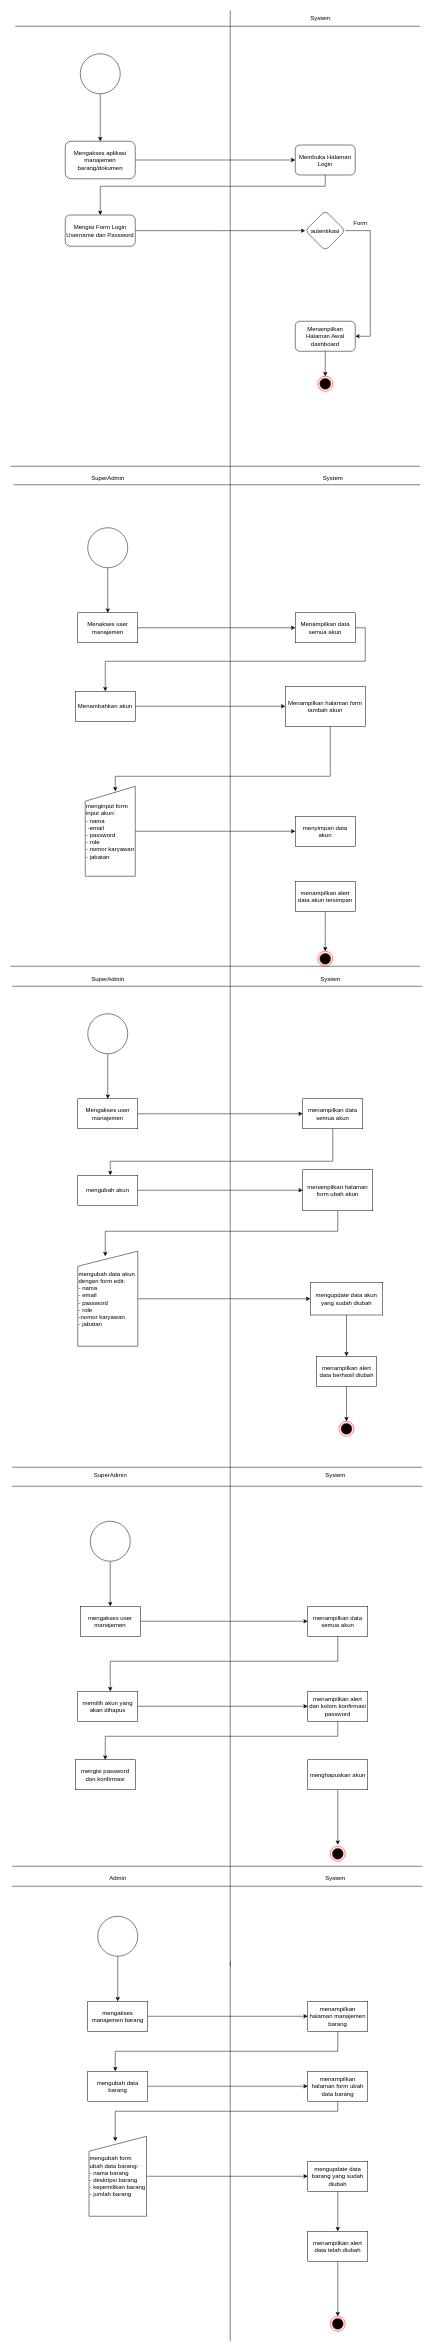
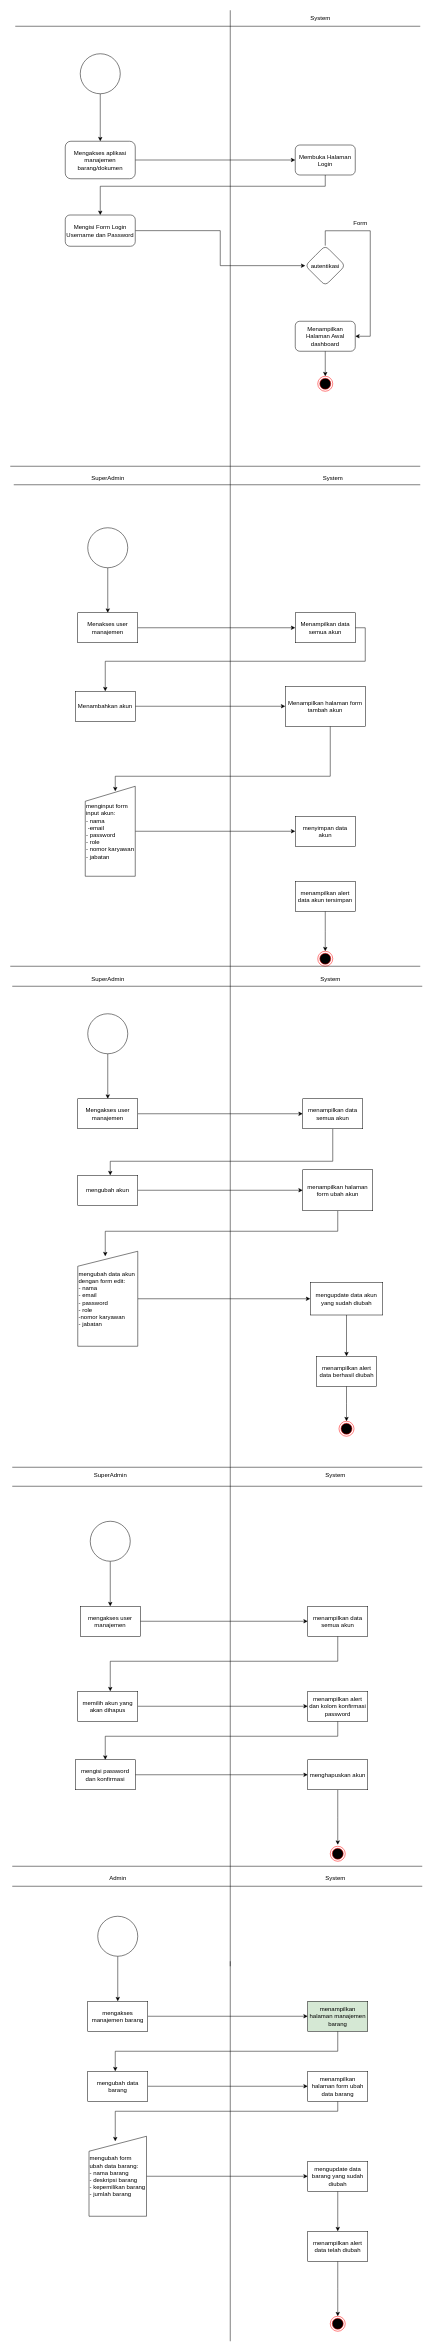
(325, 231) -> (325, 266)
none -> (303, 1775)
(338, 2016) -> (338, 2016)
